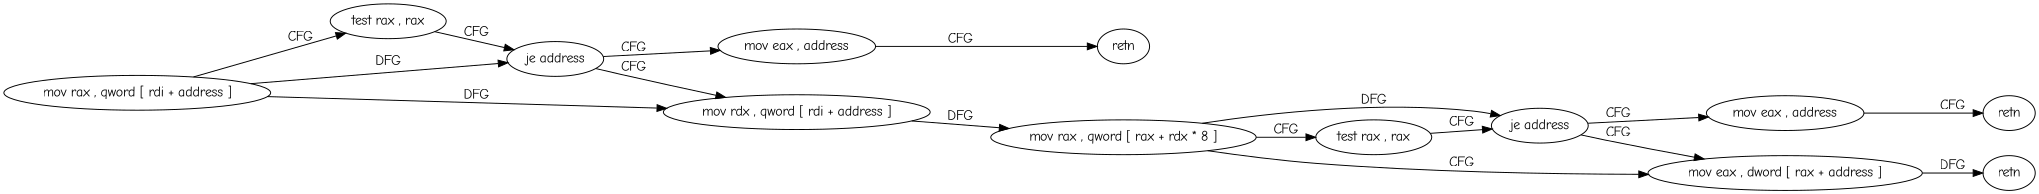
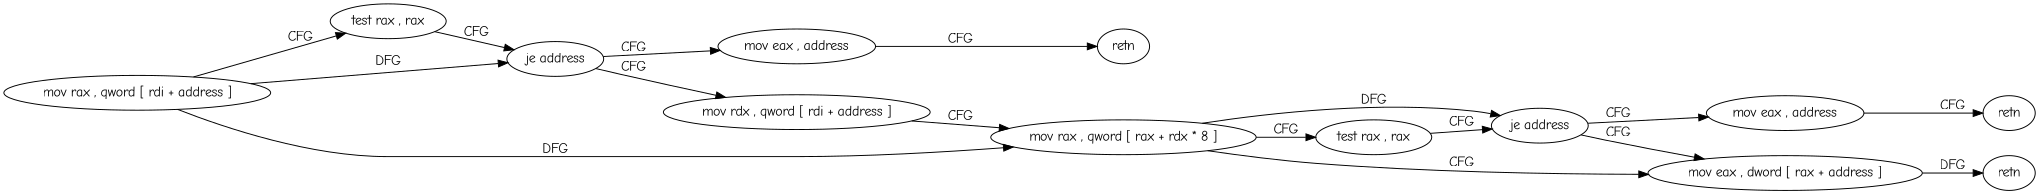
(462, 102) -> (587, 157)
(960, 116) -> (960, 116)
